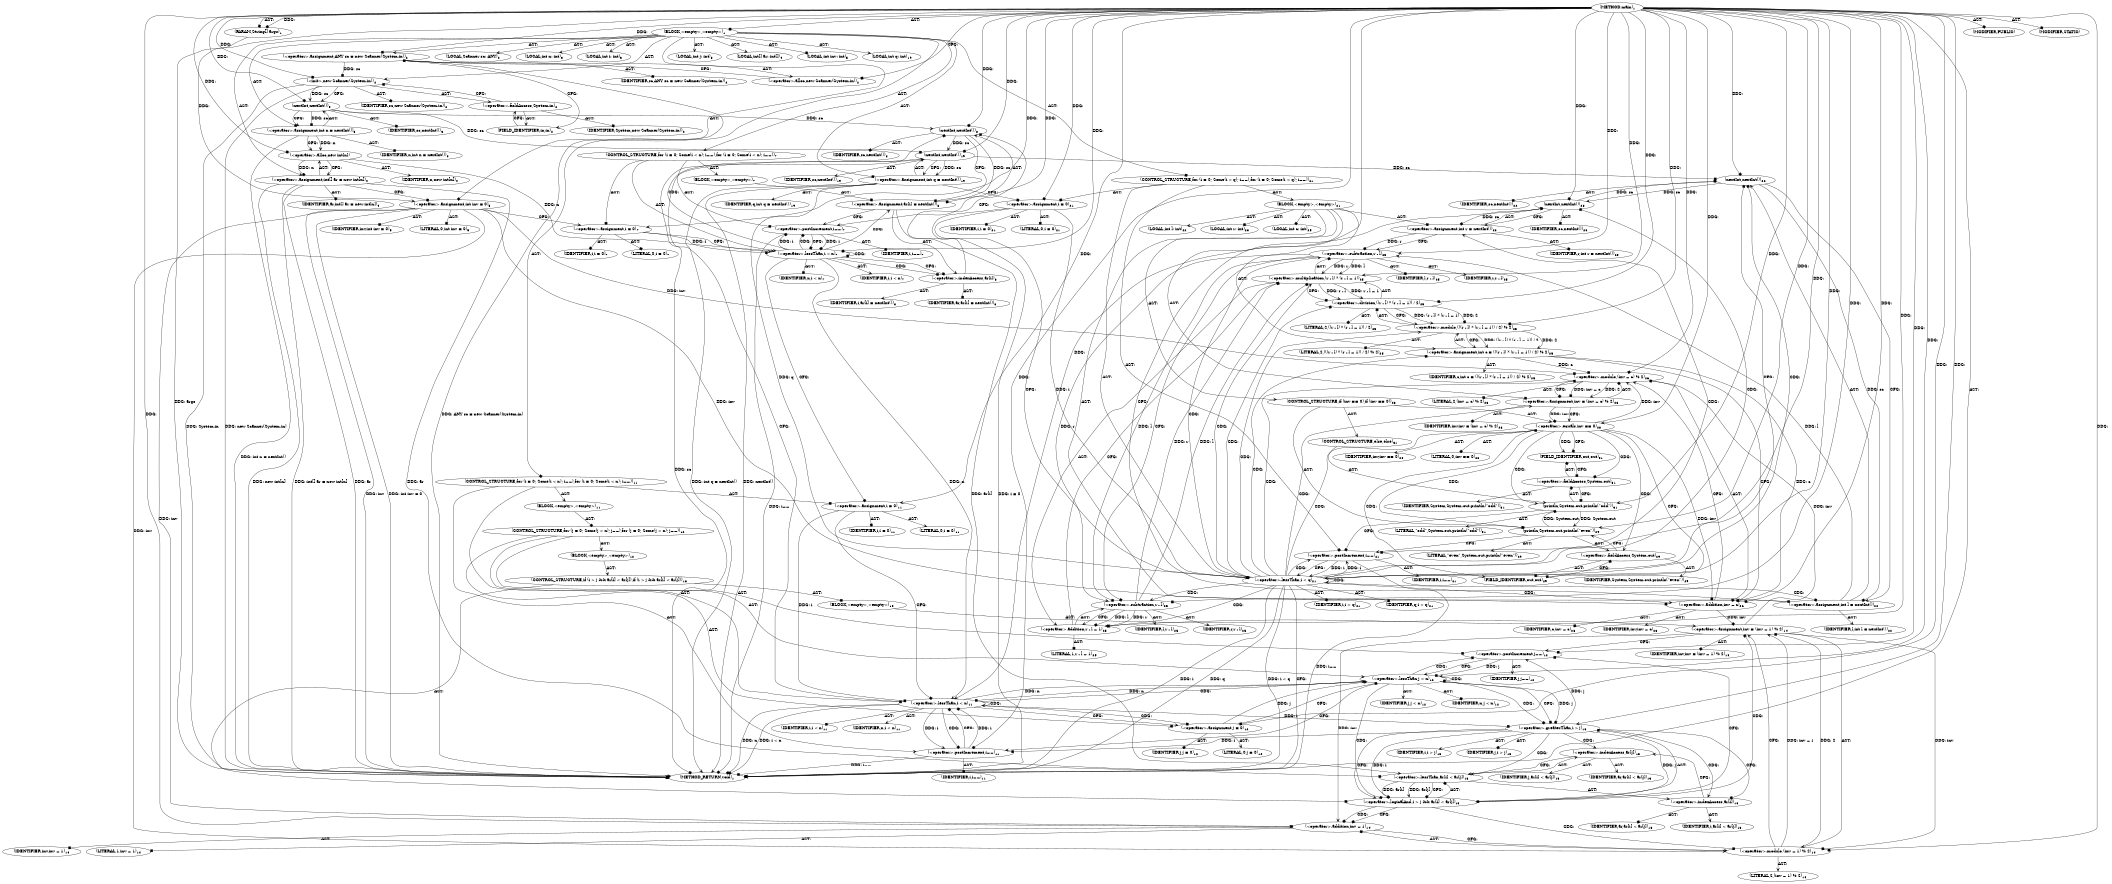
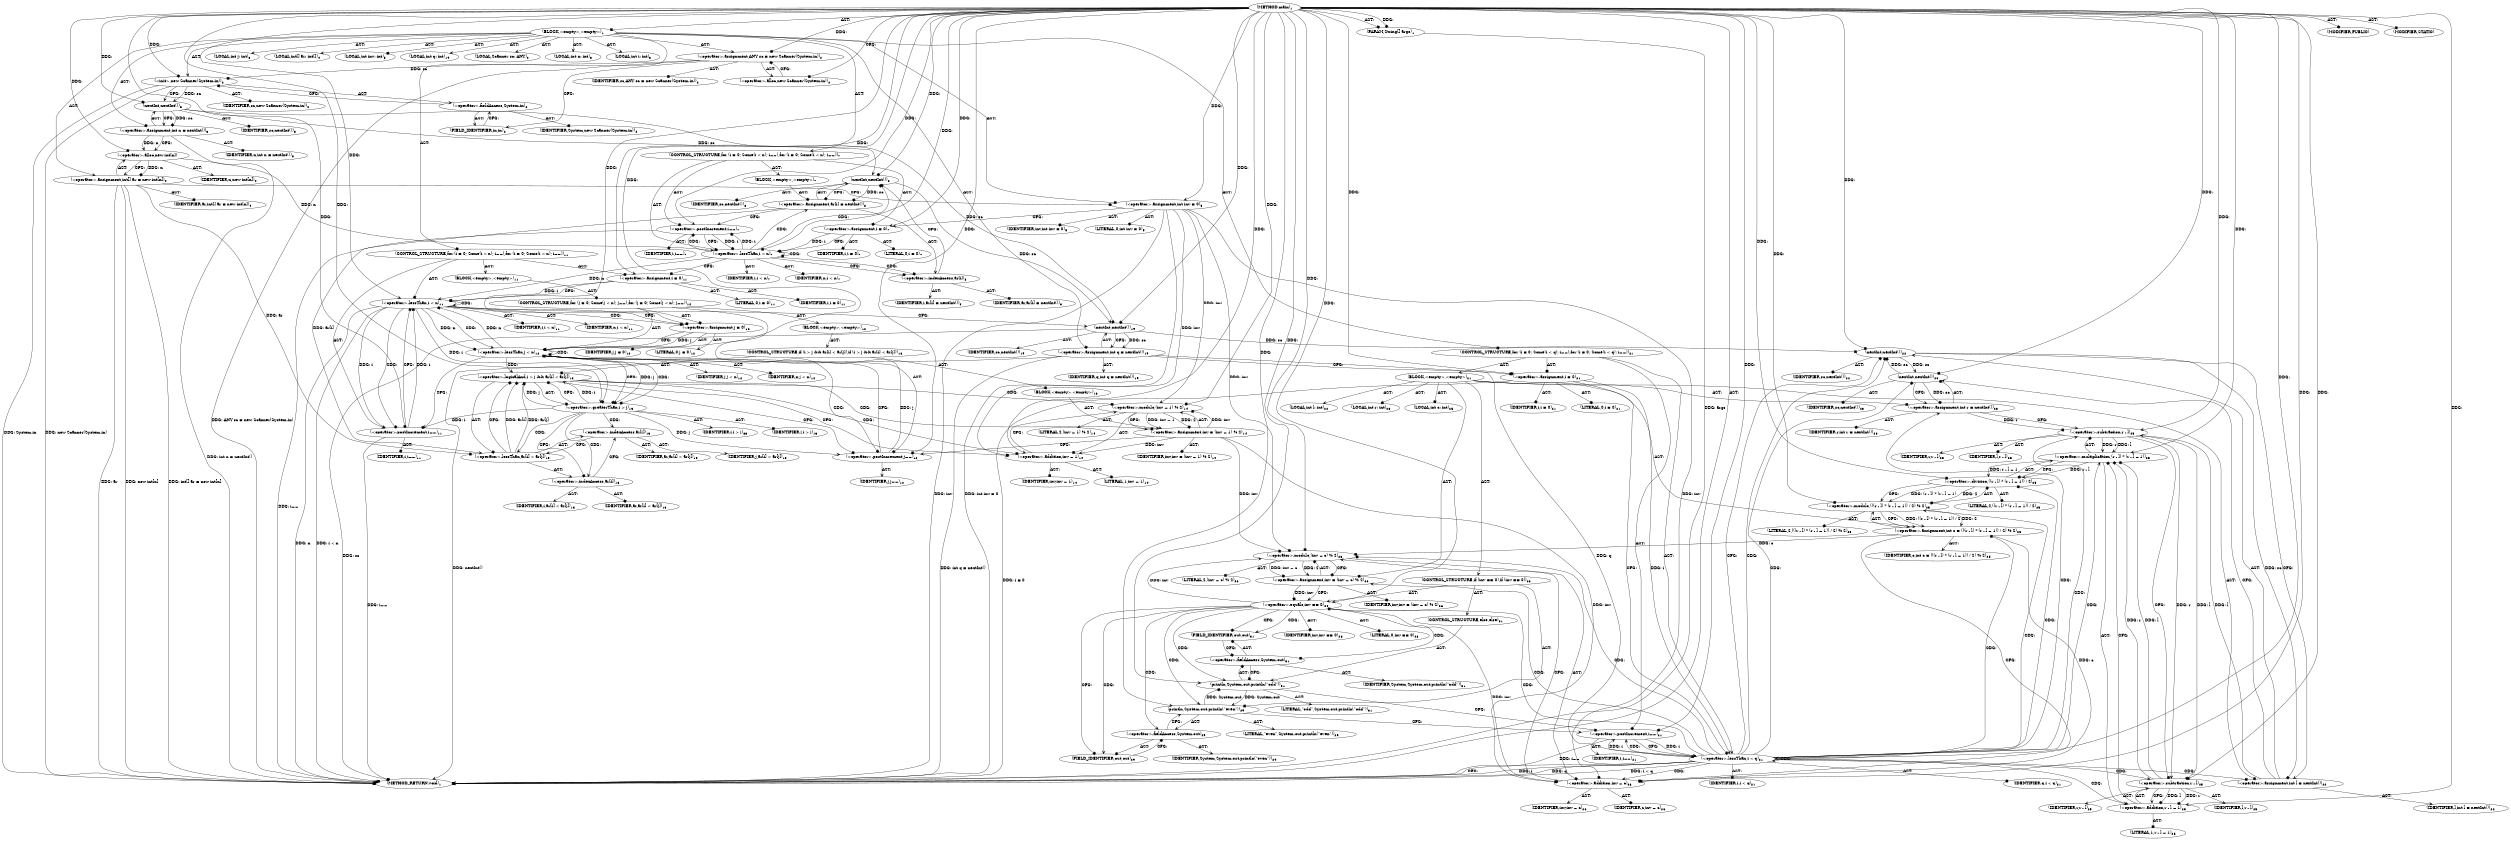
(1466, 435) -> (1304, 619)
(1726, 618) -> (1553, 553)
(1439, 753) -> (745, 432)
